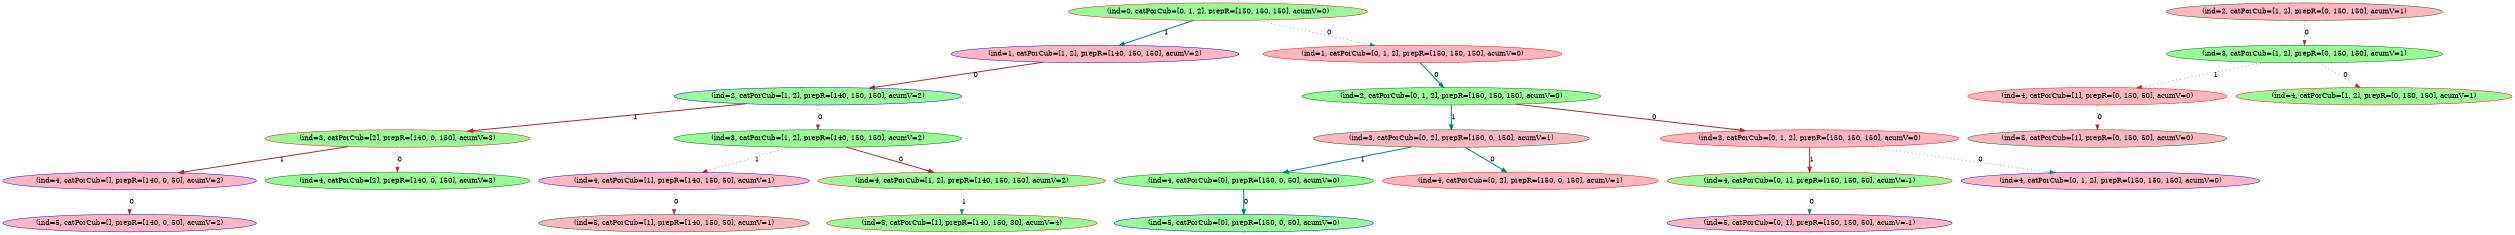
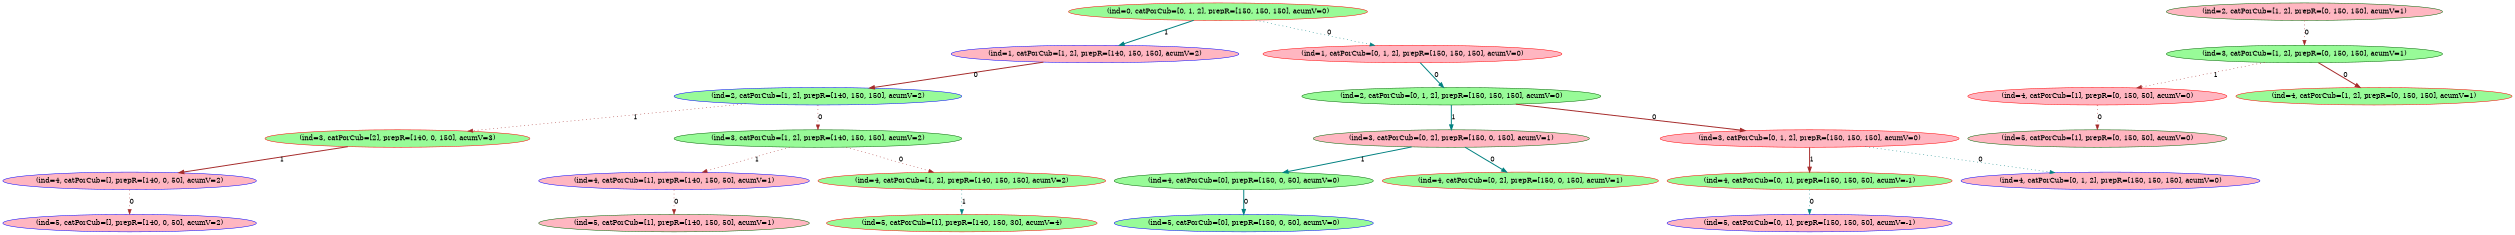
(2337, 74) -> (2337, 74)
(609, 117) -> (609, 117)
(888, 159) -> (888, 159)
(397, 181) -> none
(1520, 181) -> (1520, 181)
